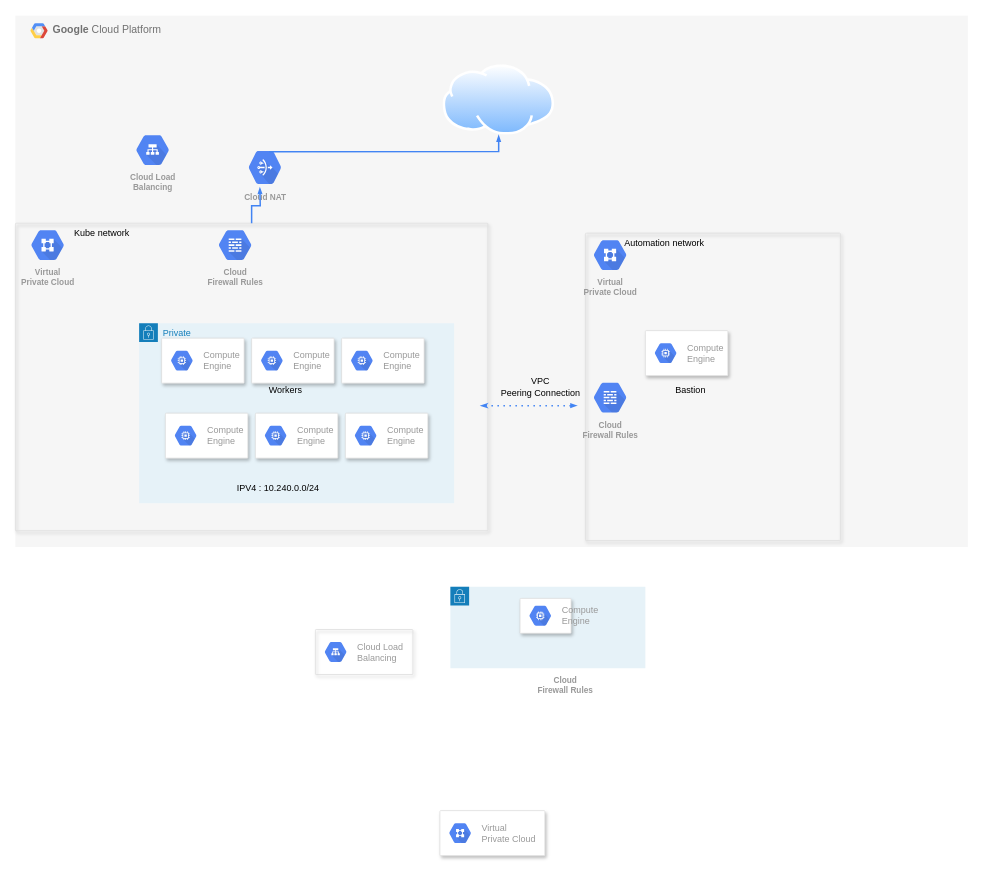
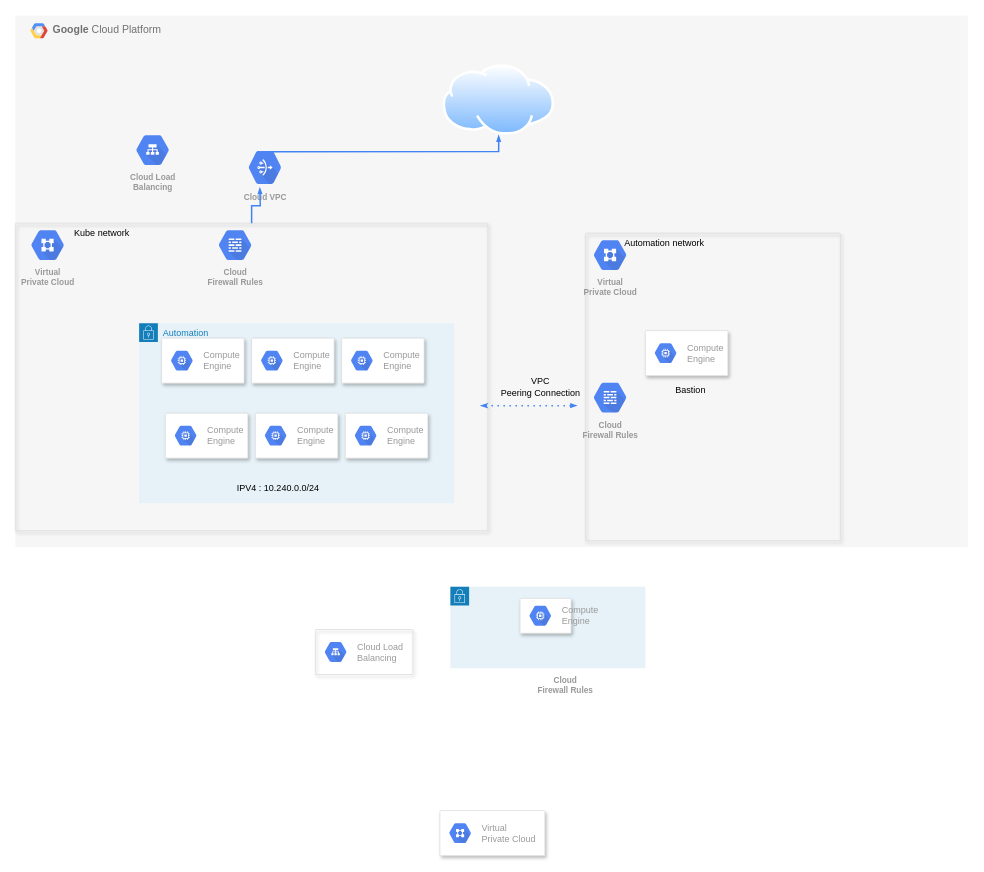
(266, 197) -> (266, 197)
(180, 334) -> (187, 334)
(285, 390) -> none
